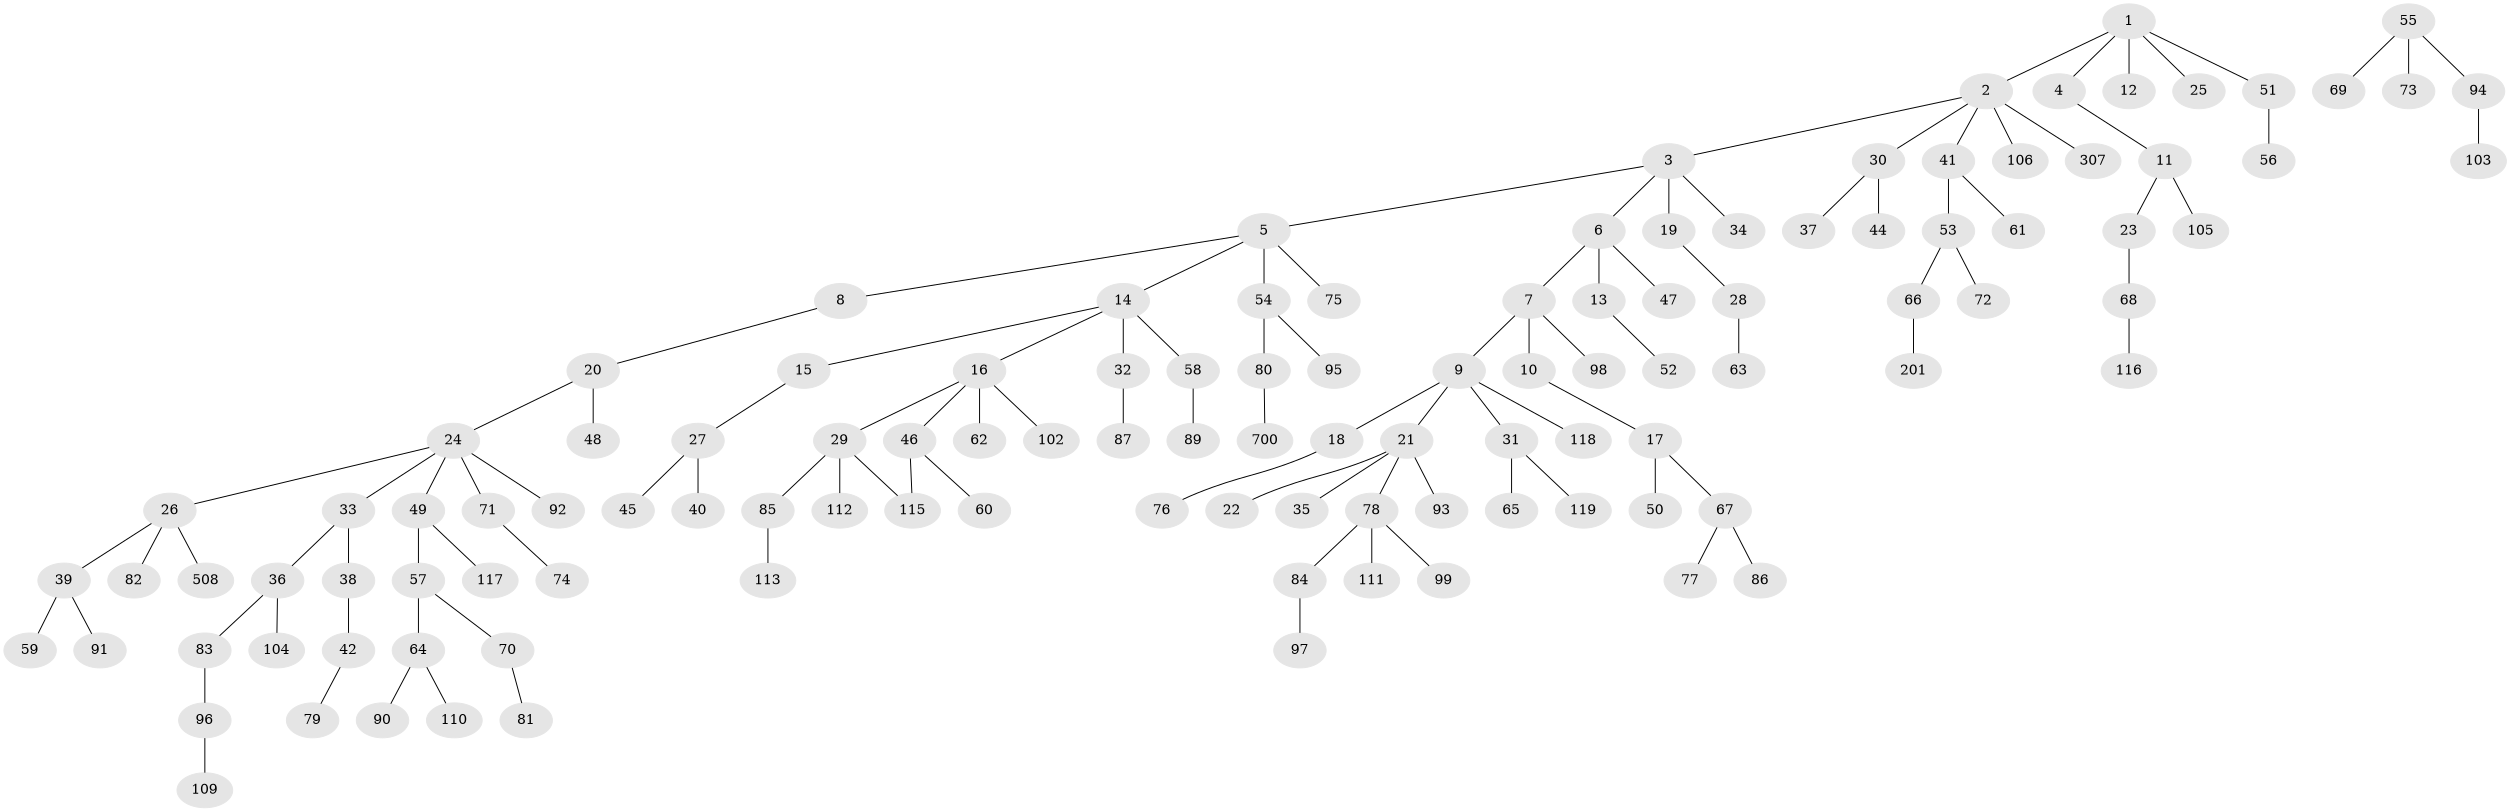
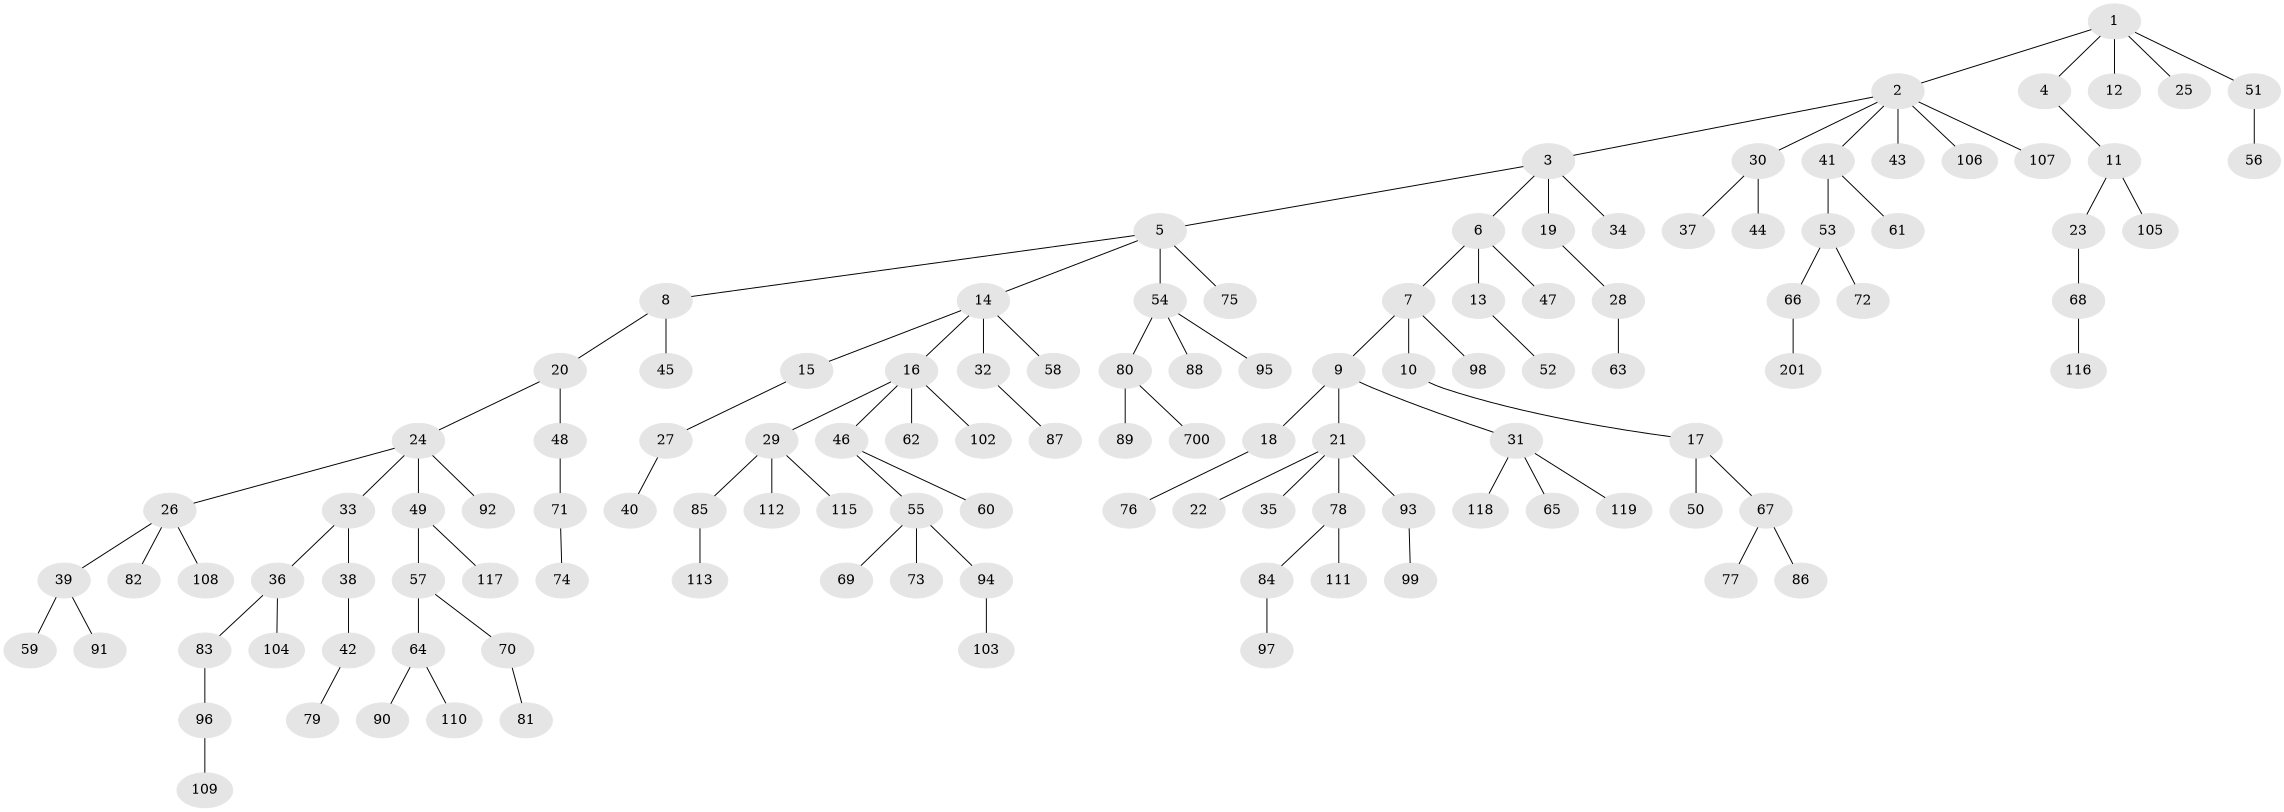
none -> (1898, 161)
(2093, 161) -> (2043, 161)
none -> (1195, 371)
(1193, 406) -> (1125, 406)
(1521, 406) -> (1499, 476)
(471, 476) -> (560, 476)
(663, 476) -> (666, 336)
(911, 476) -> (879, 476)
(1408, 546) -> (1410, 546)
(206, 581) -> (206, 581)
